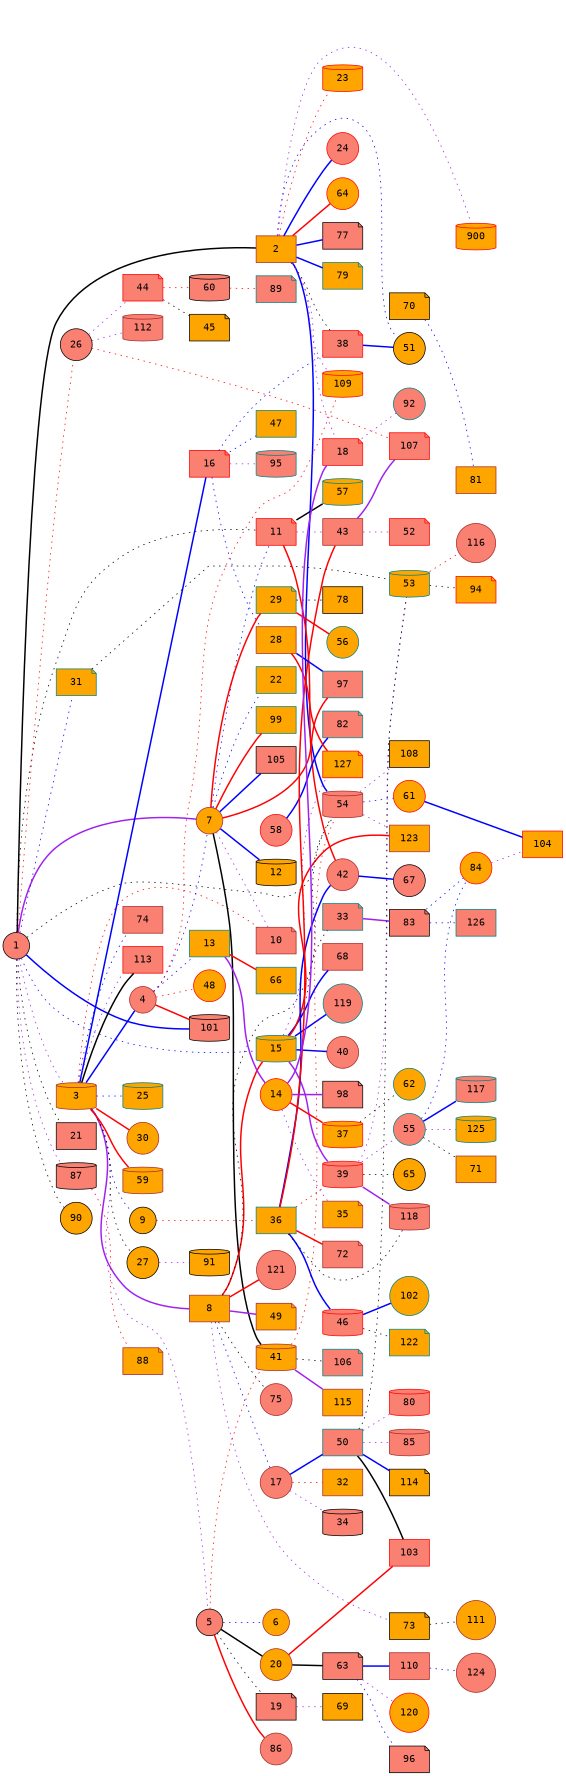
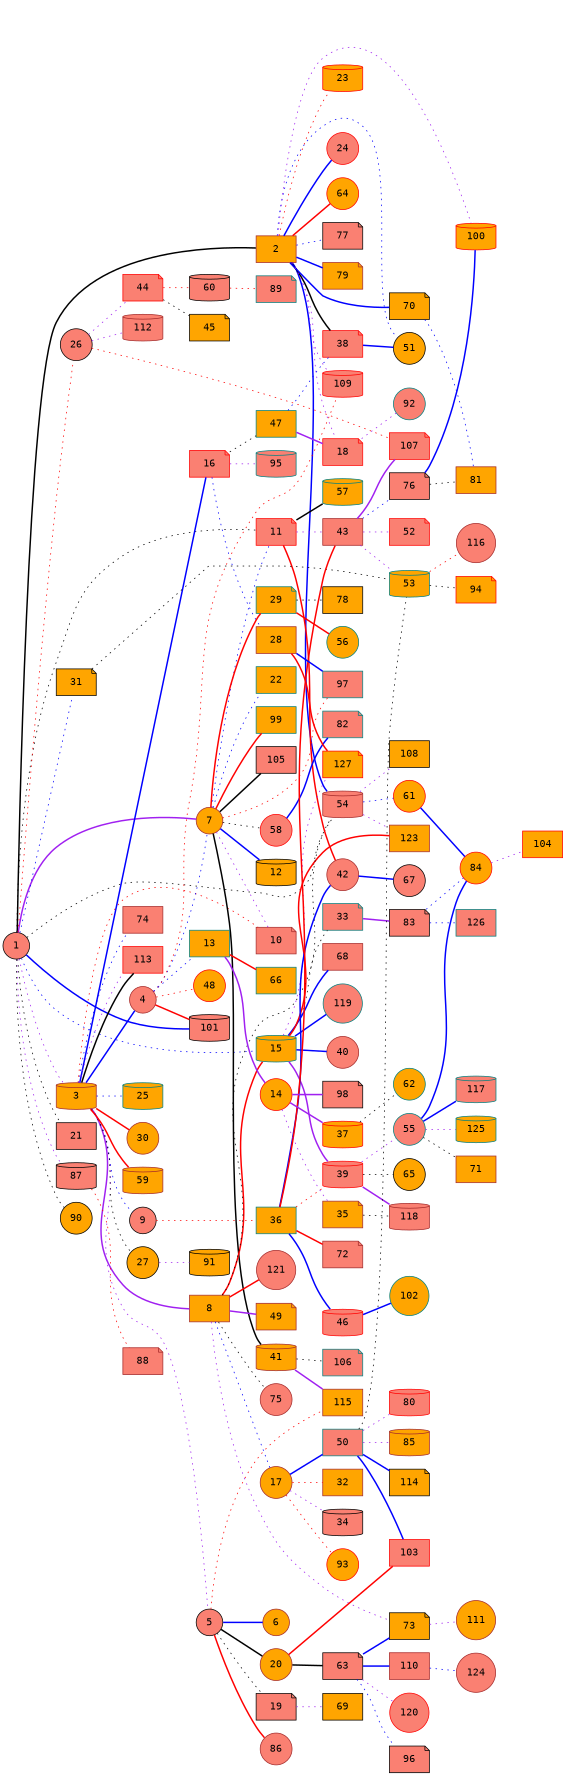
(476, 237) -> (476, 237)
(310, 242) -> (310, 242)
(343, 276) -> (343, 276)
none -> (333, 300)
(315, 306) -> (315, 306)
(343, 384) -> (343, 384)
(262, 399) -> (308, 384)
(243, 444) -> (243, 444)
none -> (409, 486)
(76, 682) -> (76, 682)
(295, 781) -> (295, 781)
(240, 793) -> (240, 793)
(308, 806) -> (308, 437)
(473, 819) -> (443, 832)
none -> (242, 825)
(387, 881) -> (376, 558)
(446, 1000) -> (446, 1000)
(316, 1082) -> none
(304, 1111) -> (304, 1111)
(143, 1220) -> (143, 1220)
(346, 1280) -> (376, 1216)
(409, 1343) -> none
(143, 1361) -> (143, 1361)
(409, 1443) -> (409, 1443)
(276, 1482) -> (276, 1482)
(222, 1486) -> (238, 1492)
(383, 1496) -> (383, 1496)
none -> (343, 1565)
(243, 1622) -> (243, 1622)
(443, 1623) -> (443, 1623)
none -> (376, 1646)
(409, 1713) -> (409, 1713)
